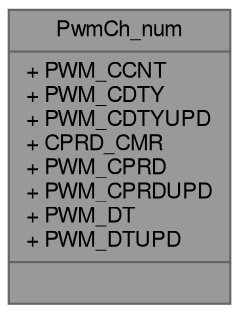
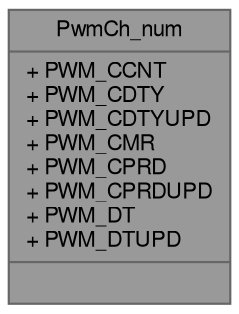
(95, 144) -> (91, 144)
